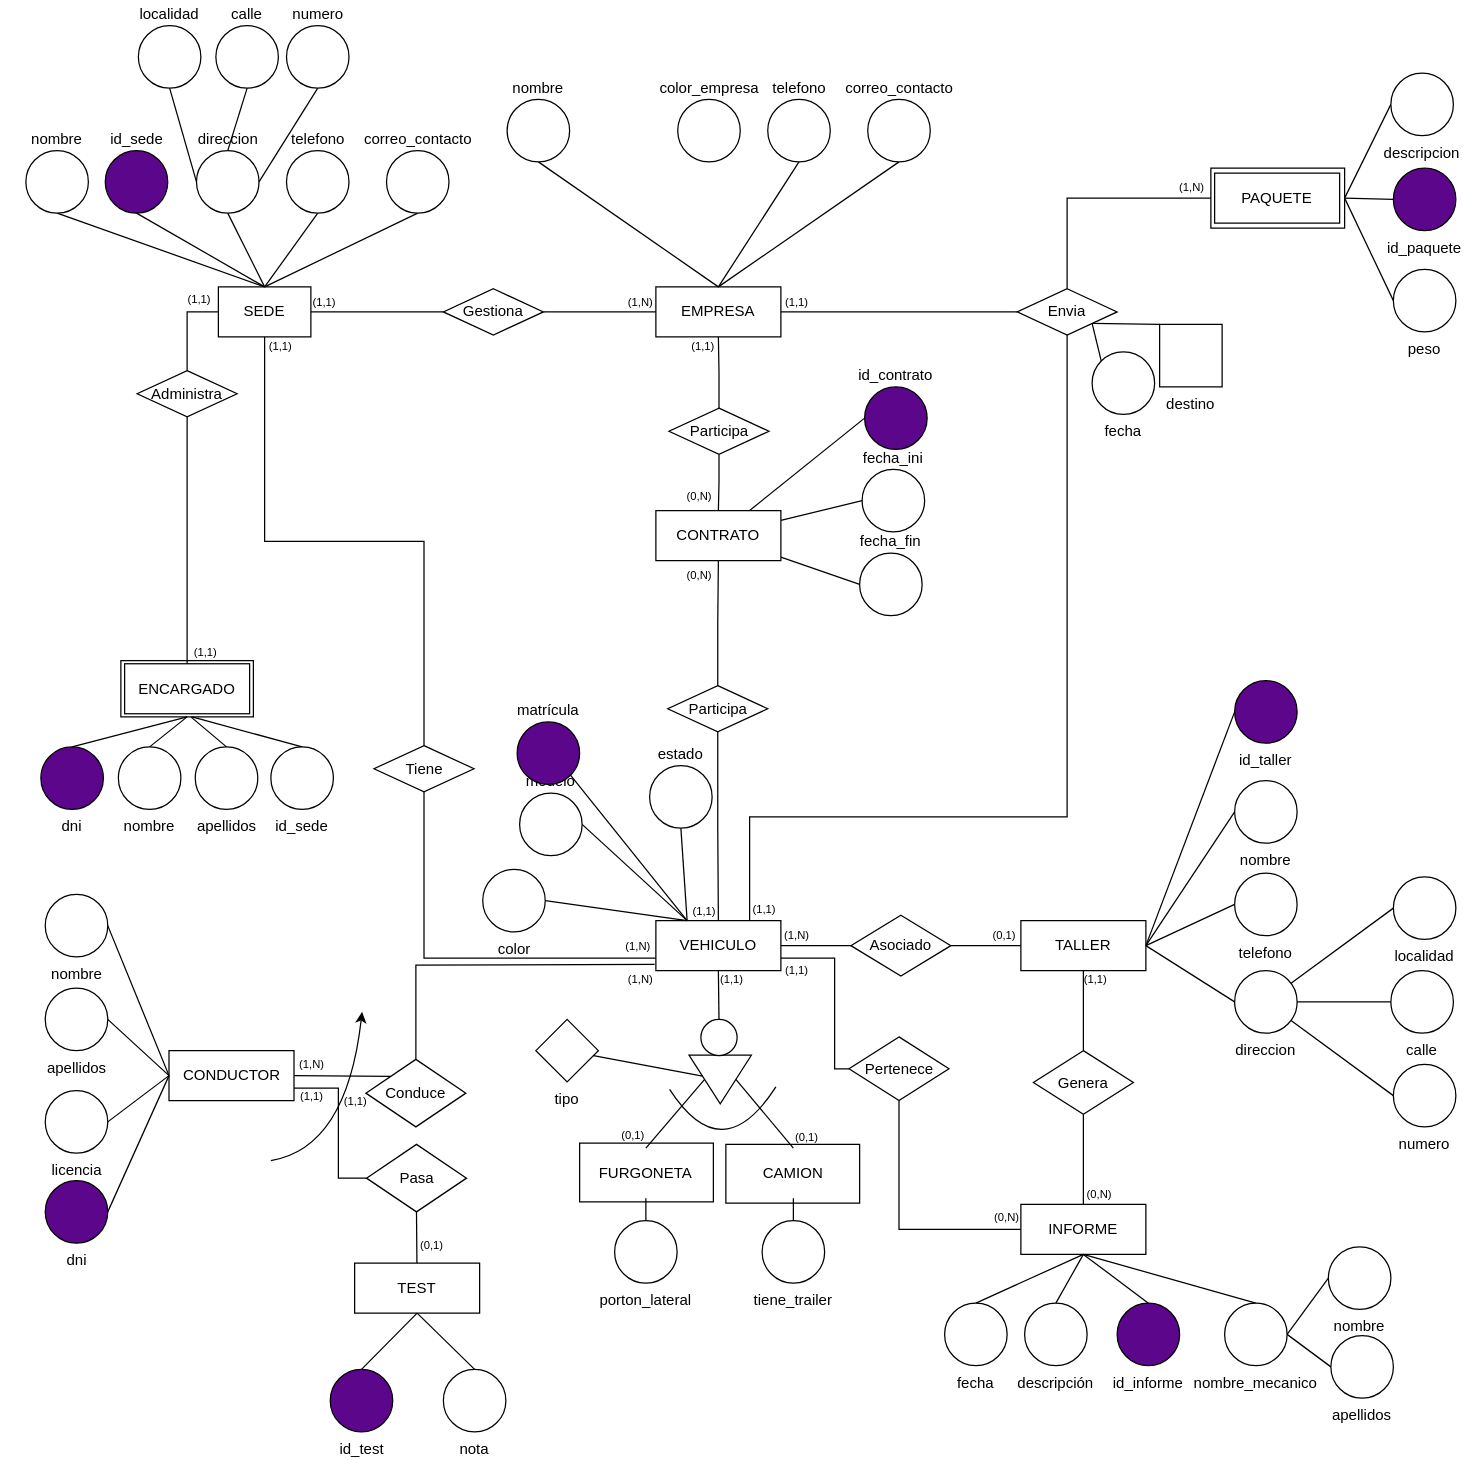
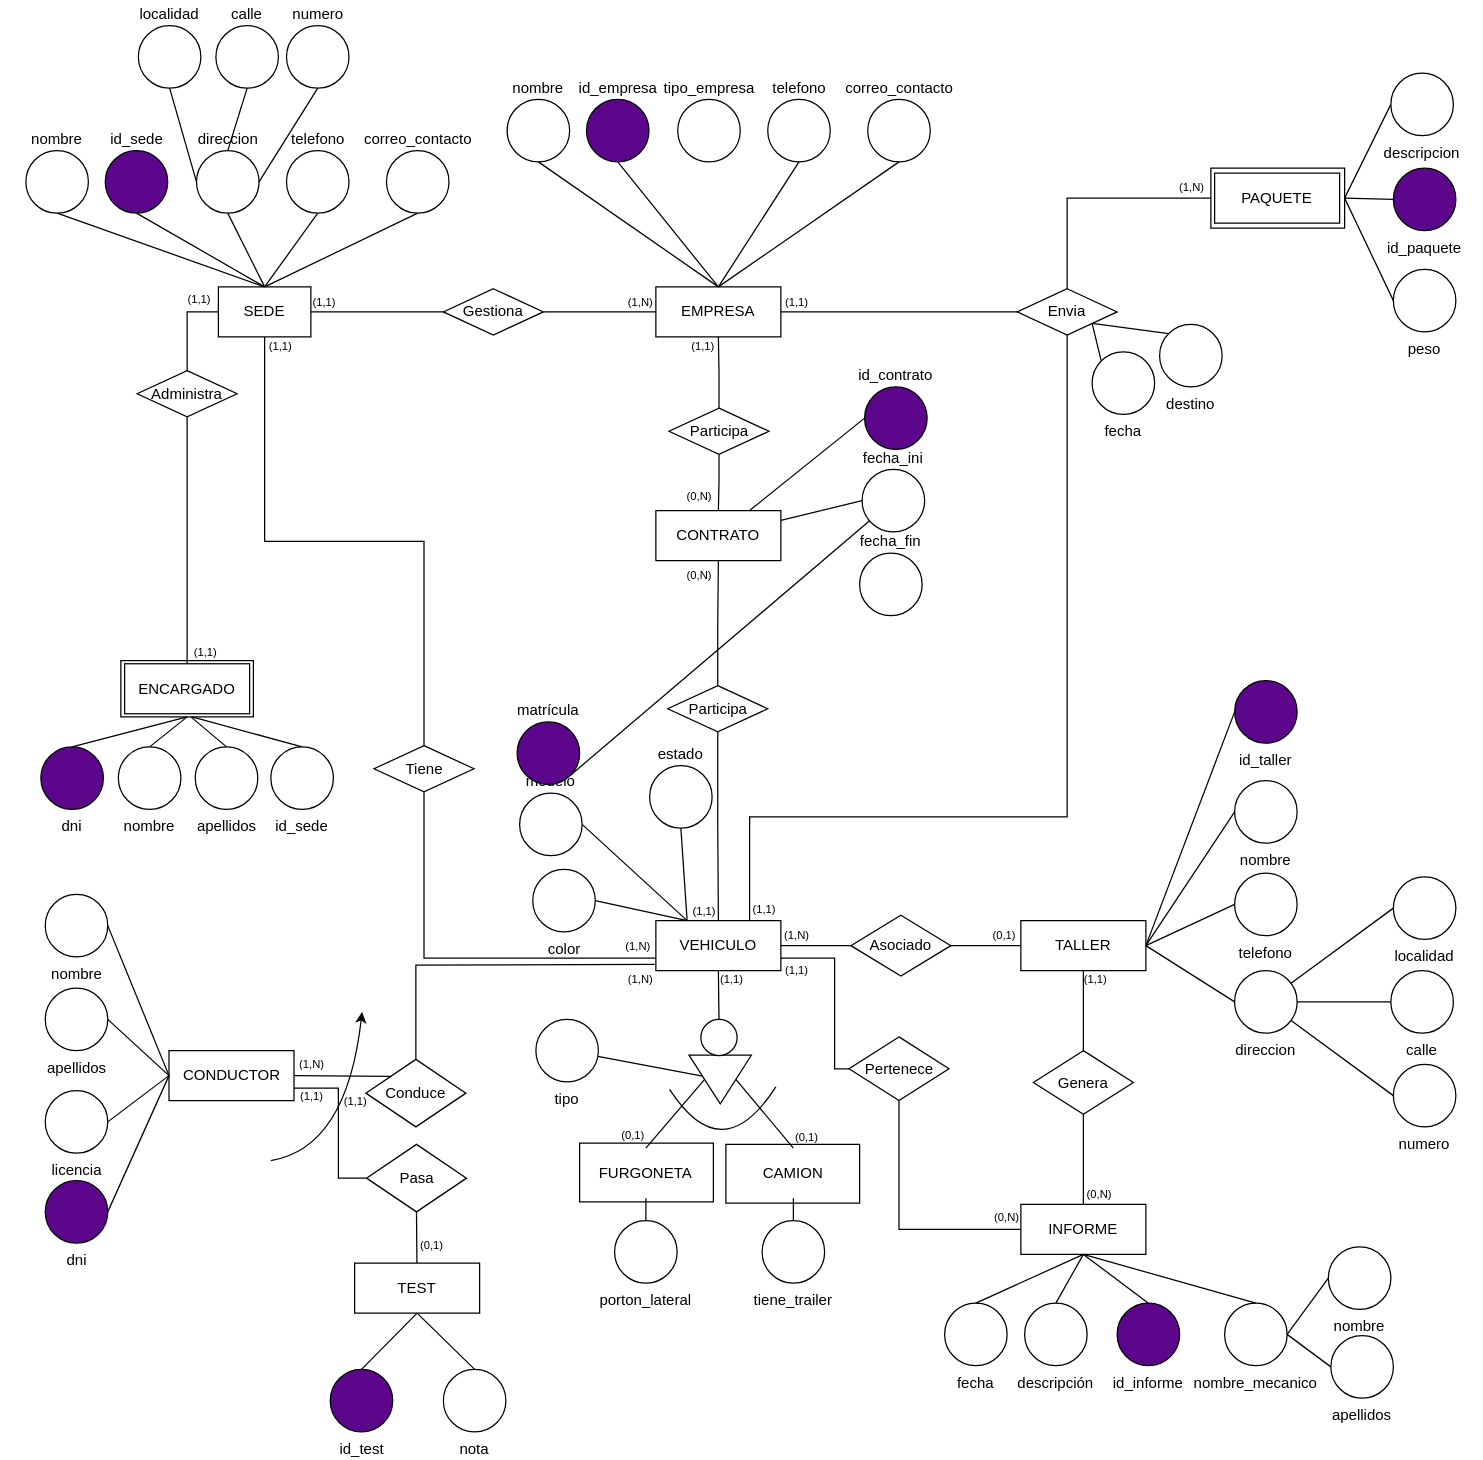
(709, 78) -> (709, 78)
none -> (618, 131)
none -> (665, 221)
(1191, 356) -> (1191, 356)
(820, 571) -> none
(625, 844) -> (720, 648)
(514, 901) -> (564, 901)
(567, 1051) -> (567, 1051)
